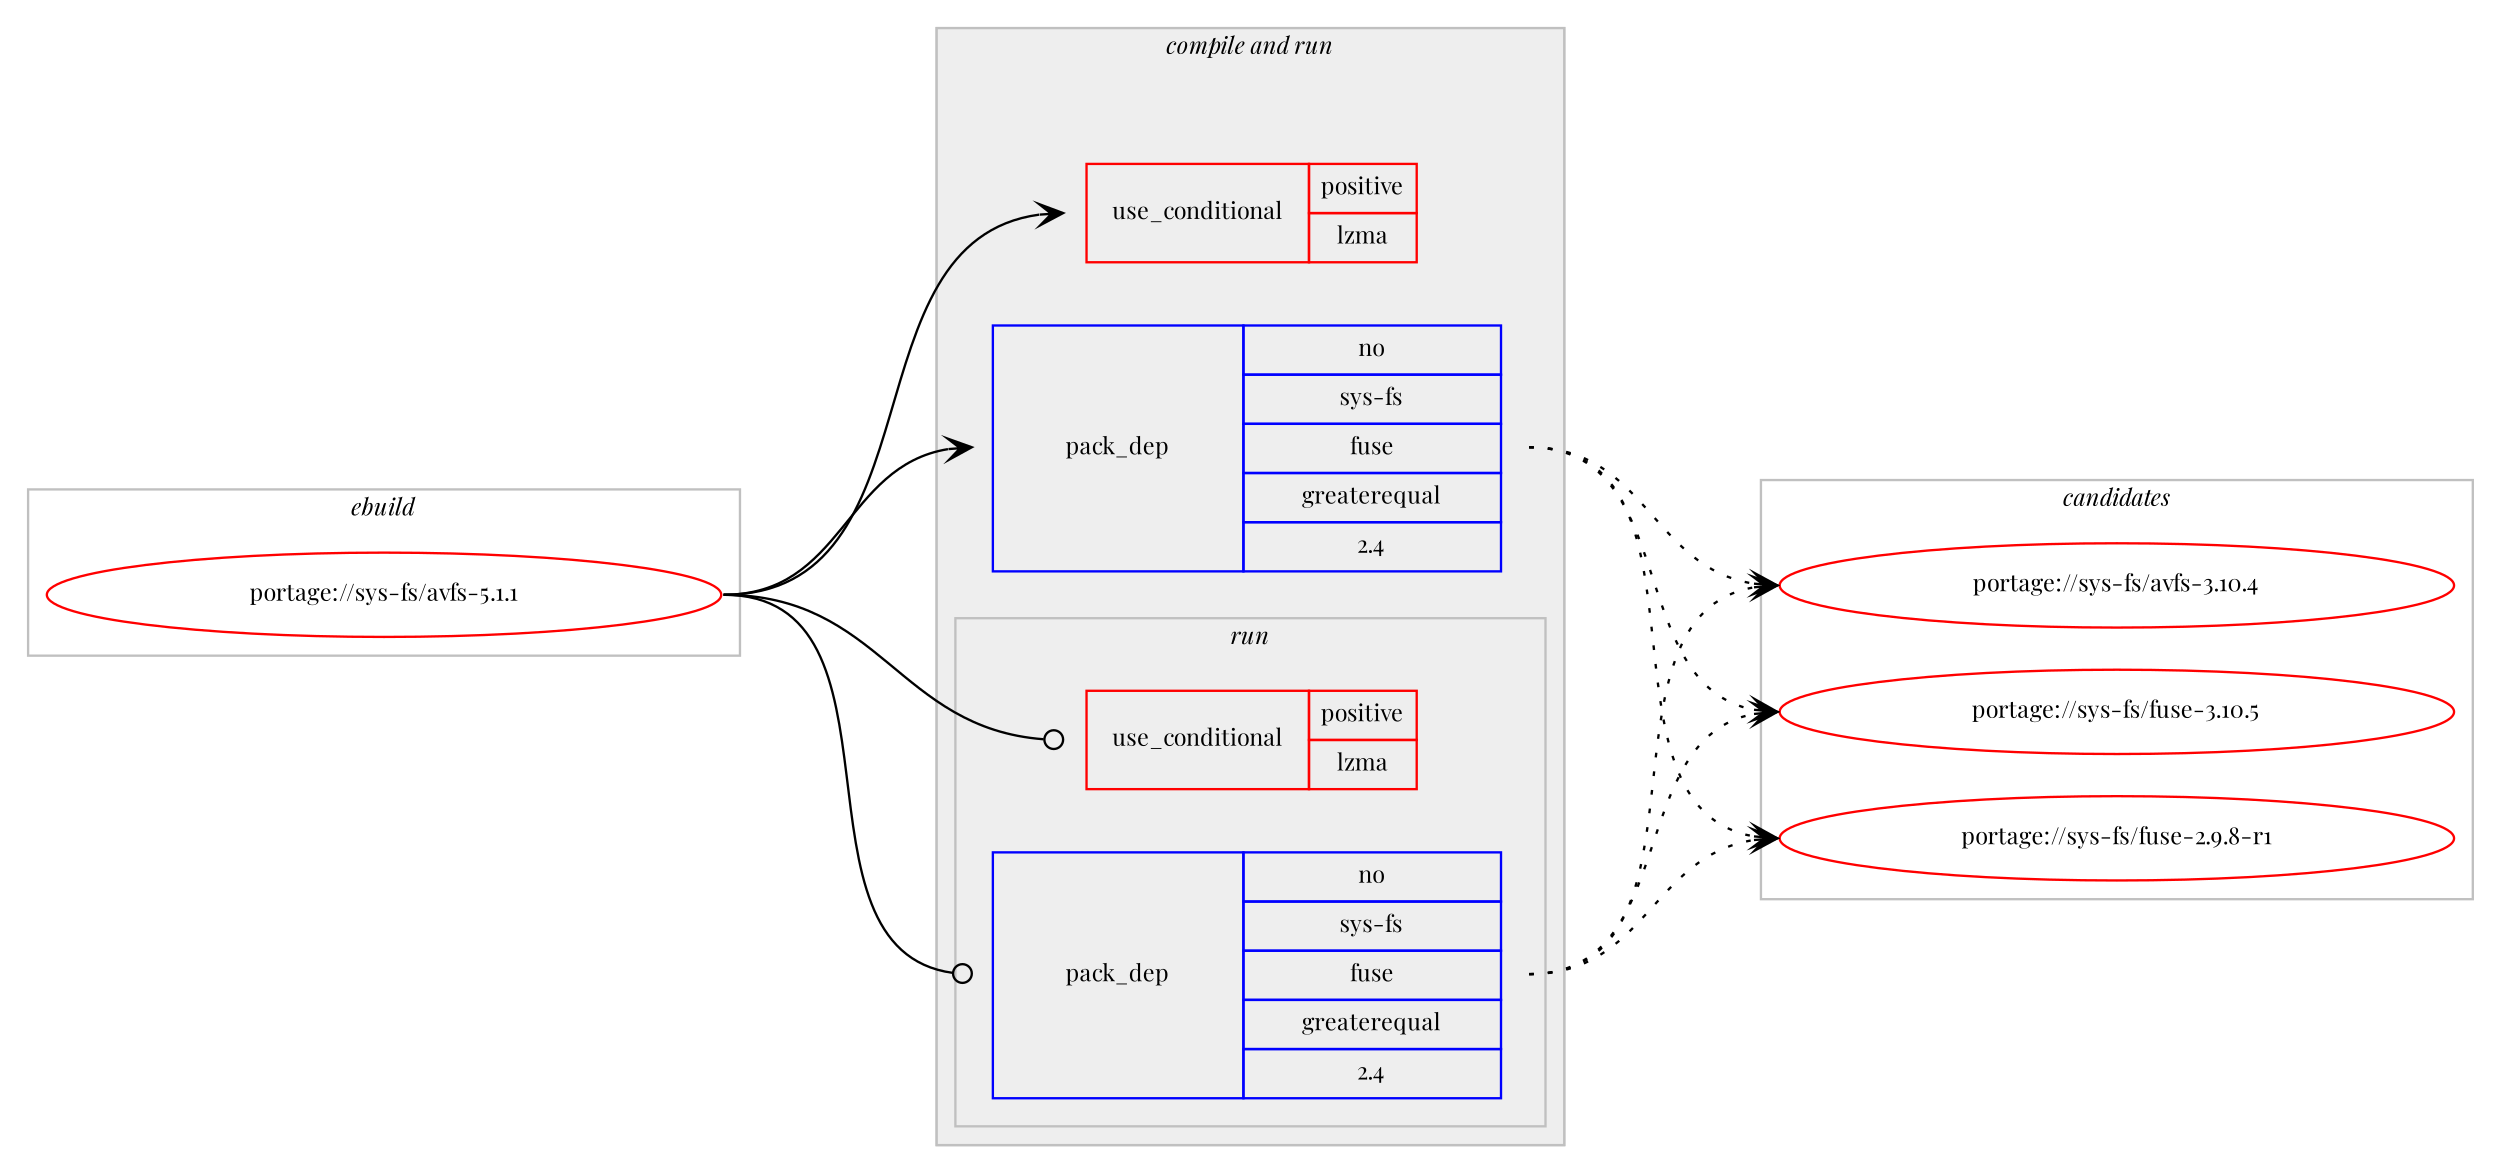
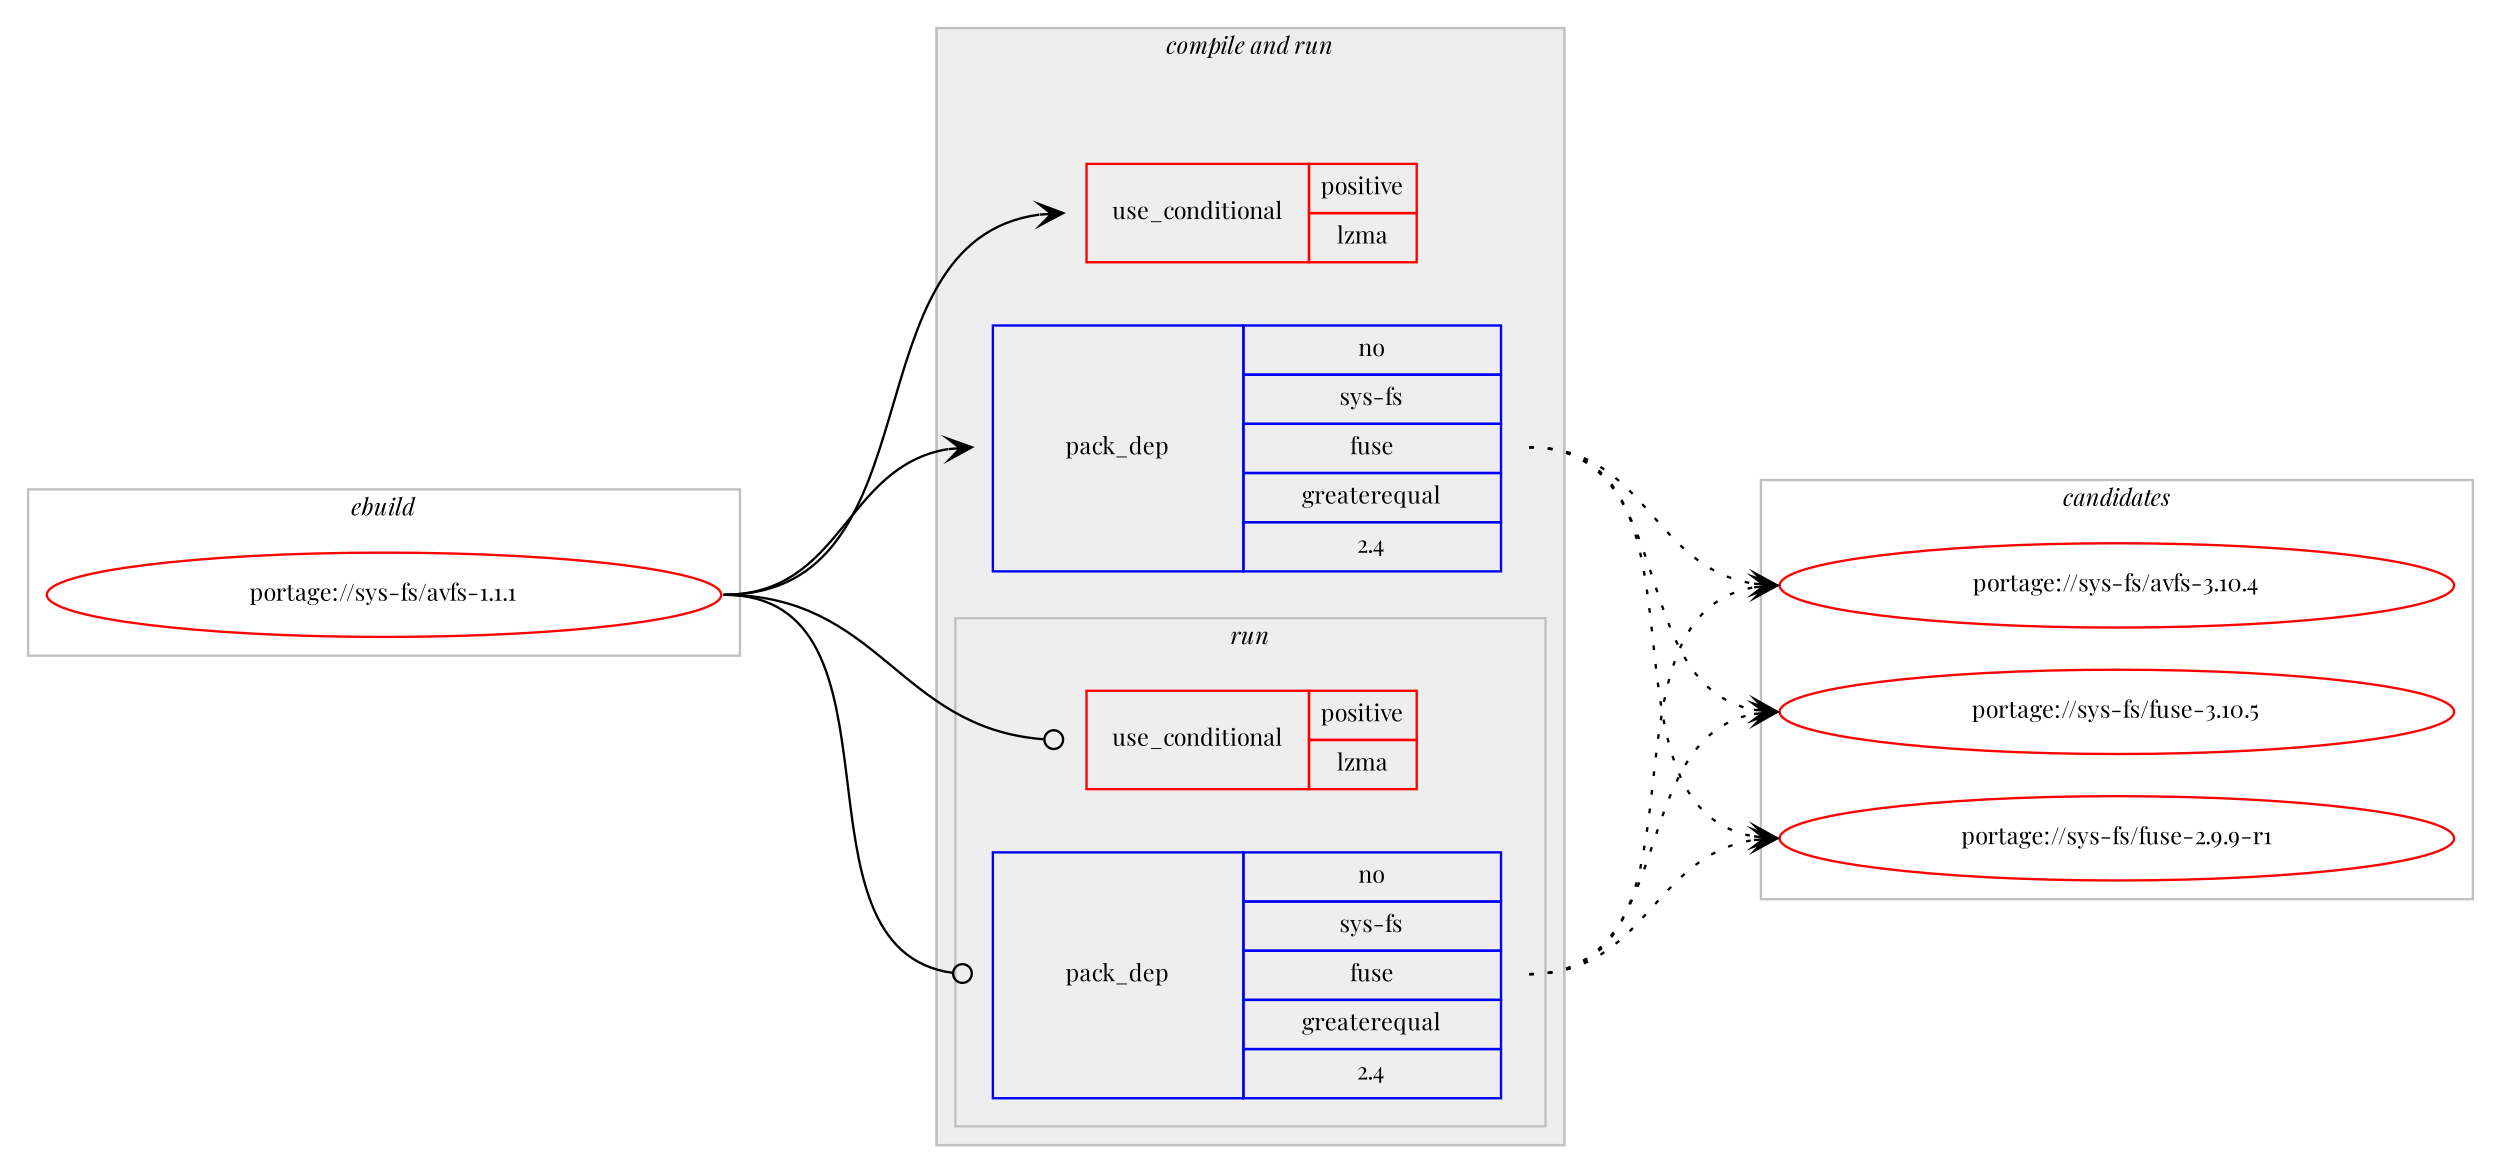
(384, 595) -> (384, 595)
(2117, 838) -> (2117, 838)
